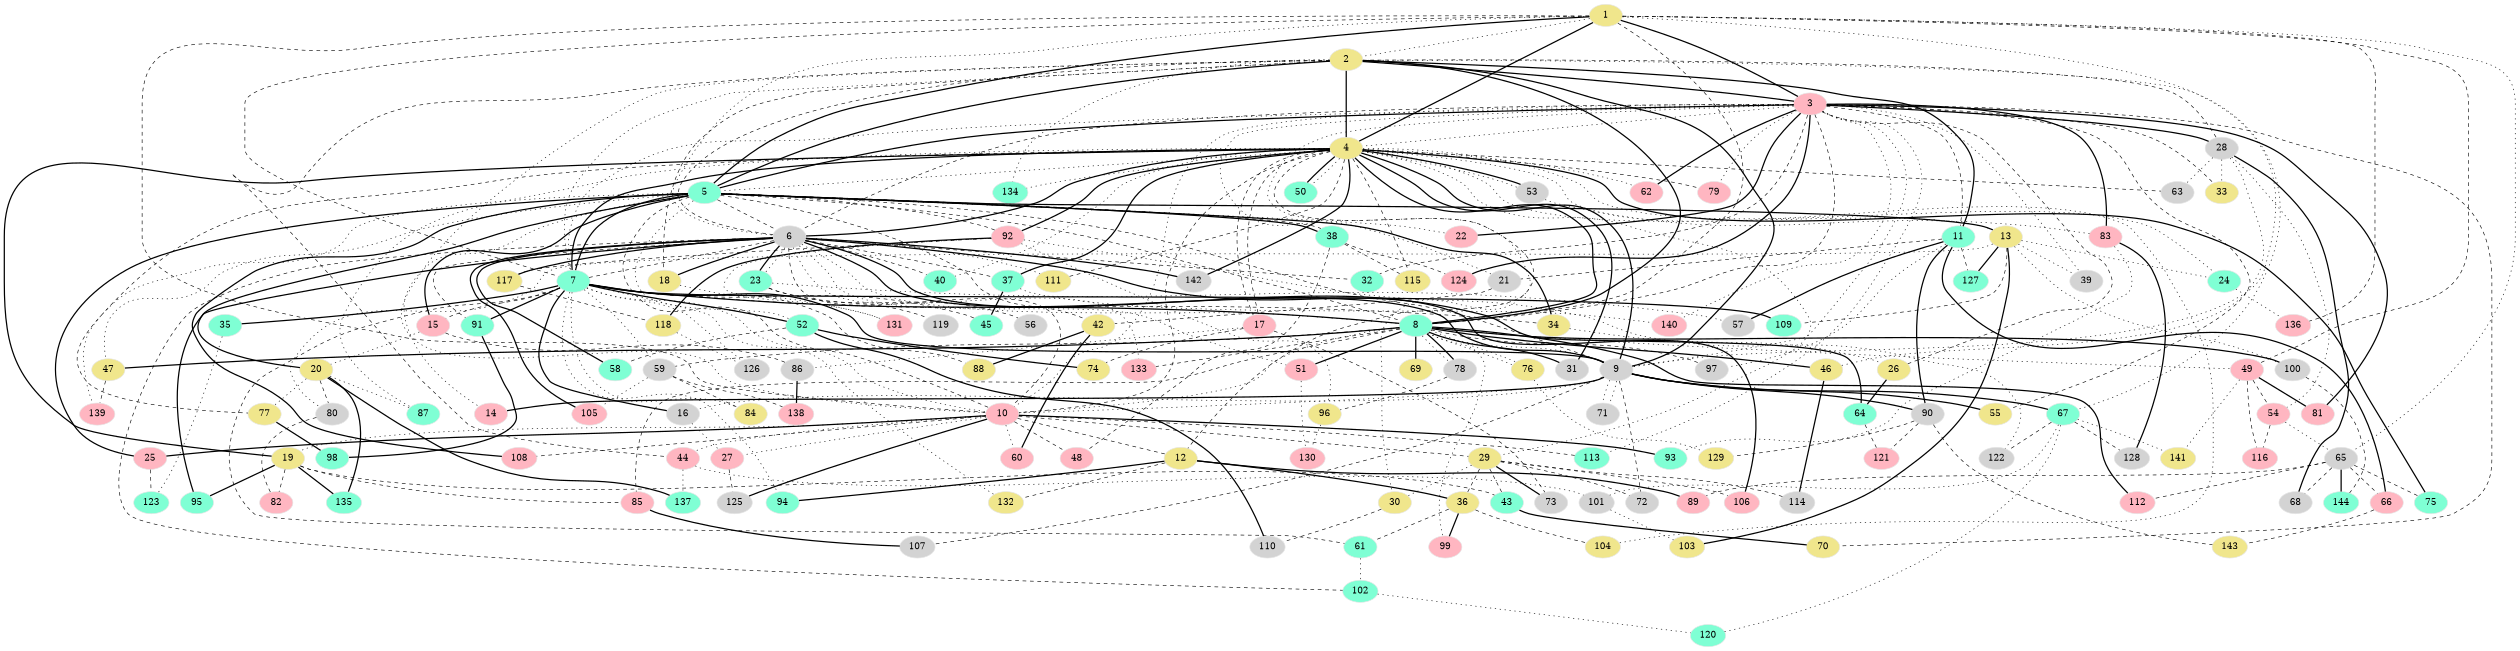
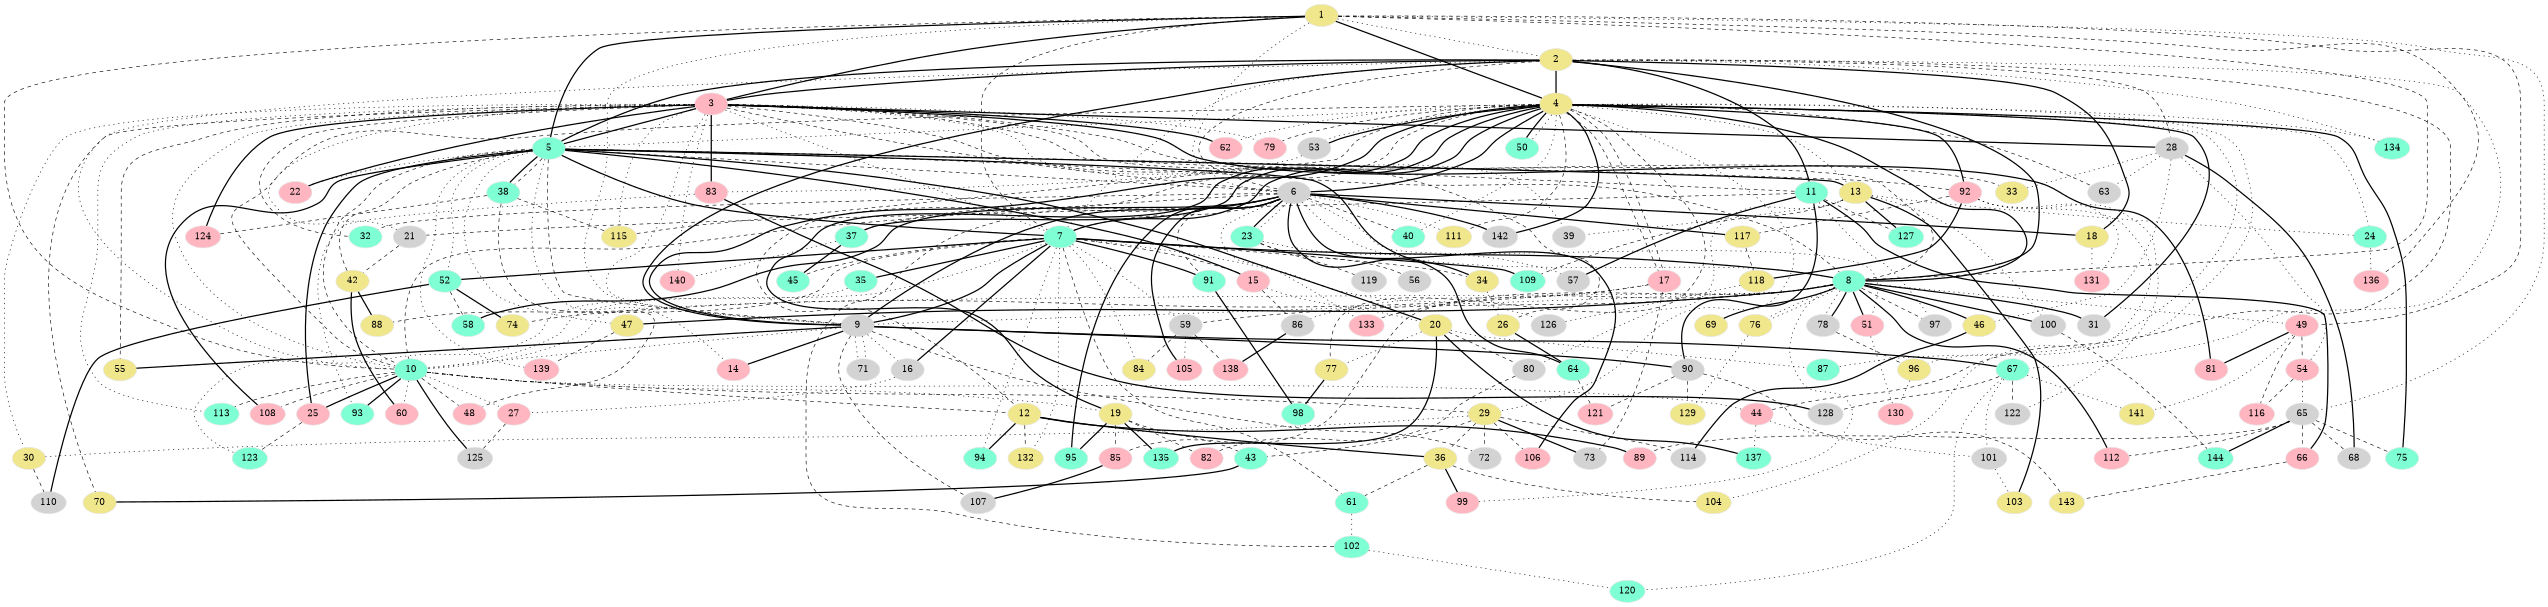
(803, 93) -> (1919, 74)
(1578, 126) -> (631, 162)
(1002, 414) -> (411, 370)
